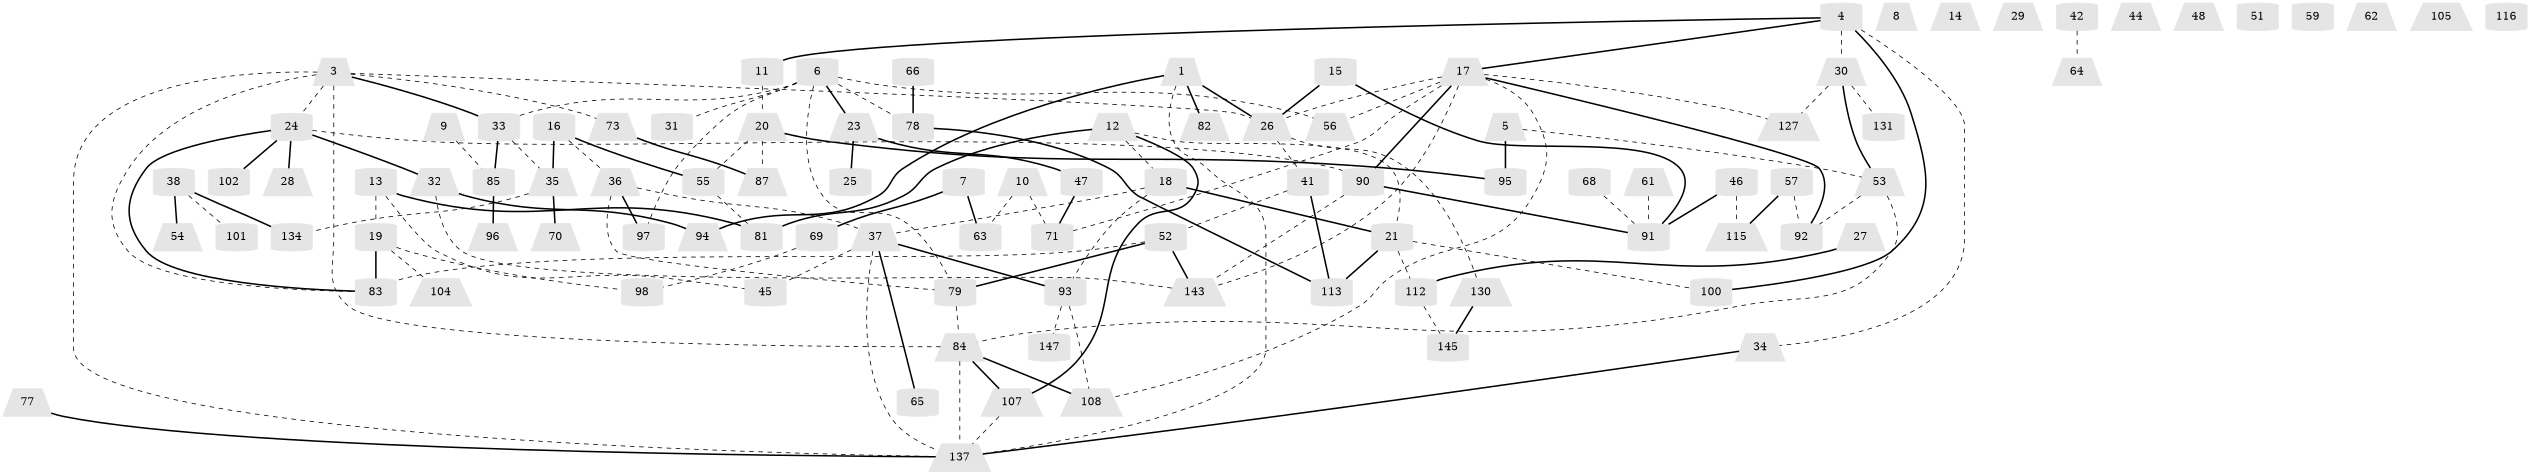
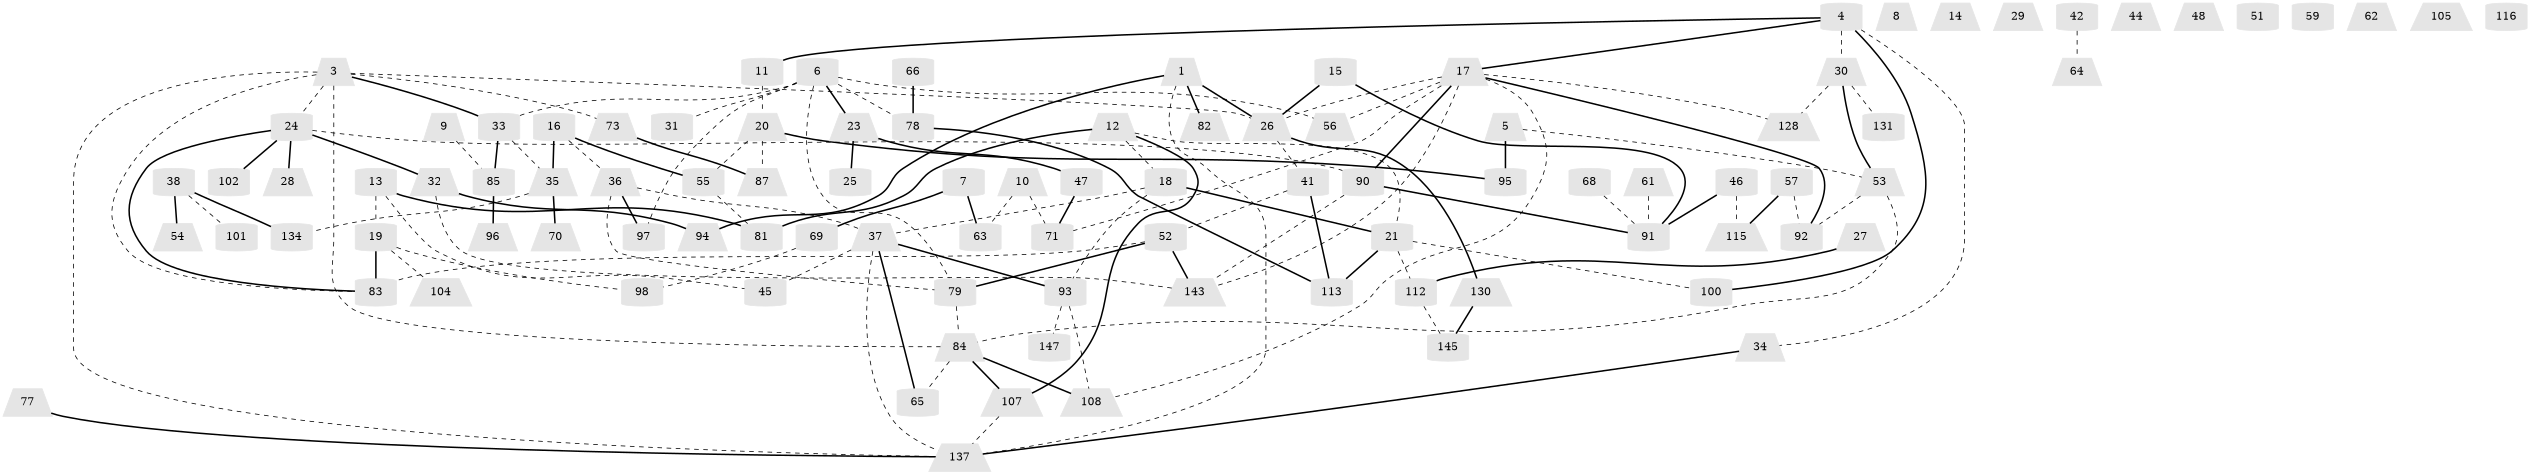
(1789, 127) -> (1789, 127)
(1416, 176) -> (1416, 176)
(960, 403) -> (939, 375)
